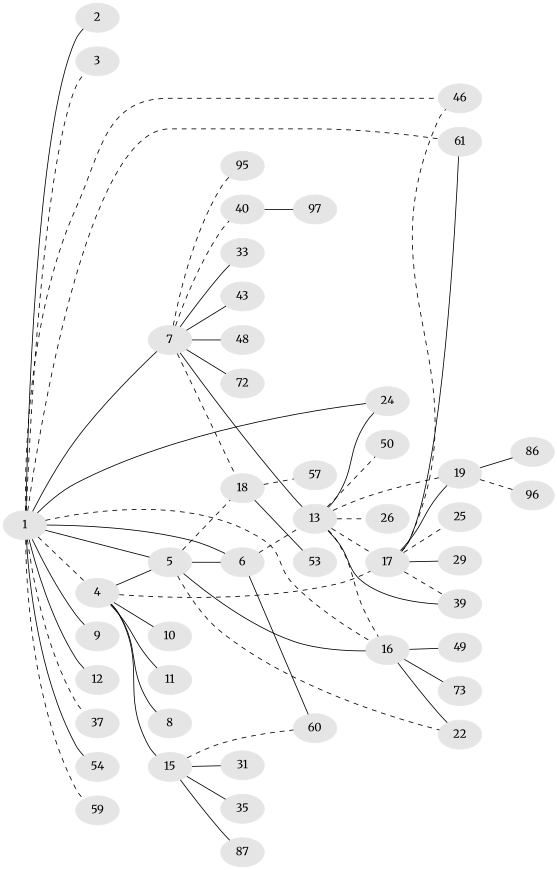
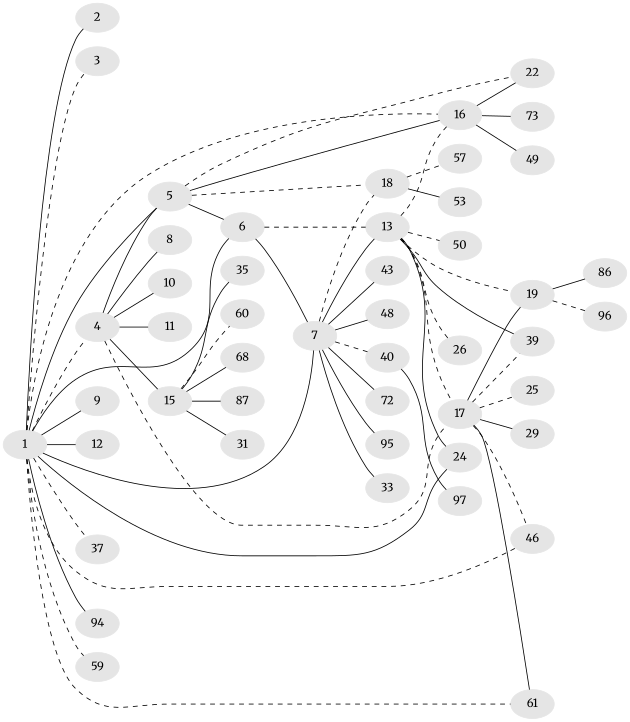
(194, 248) -> (346, 393)
none -> (242, 358)
(279, 645) -> (284, 279)
(97, 767) -> (97, 624)
